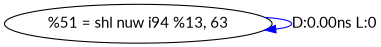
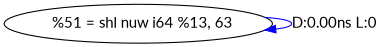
(138, 24) -> (138, 24)
